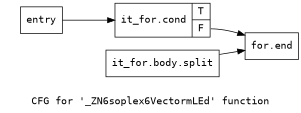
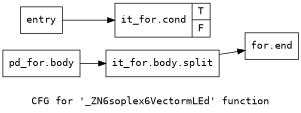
(224, 30) -> none
none -> (41, 63)
